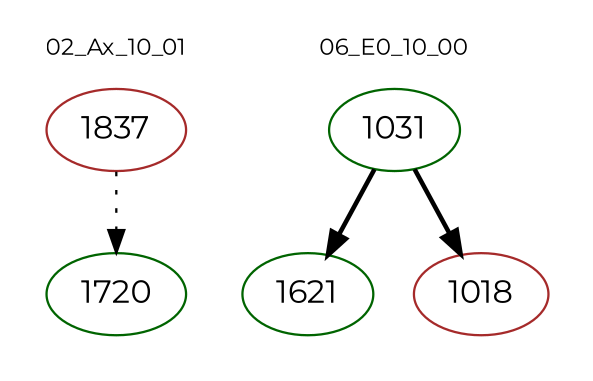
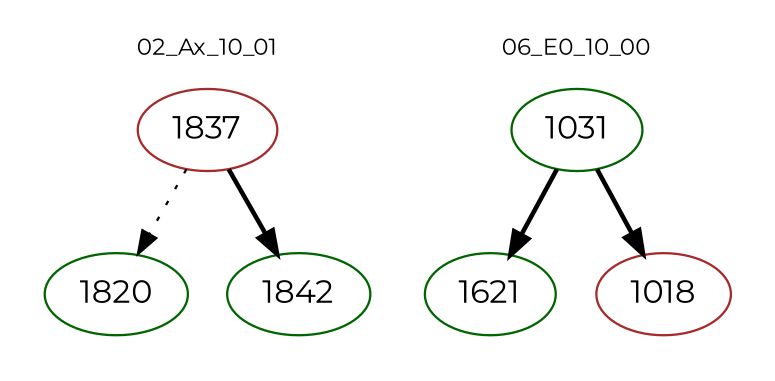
(116, 294) -> (116, 294)
none -> (299, 294)
